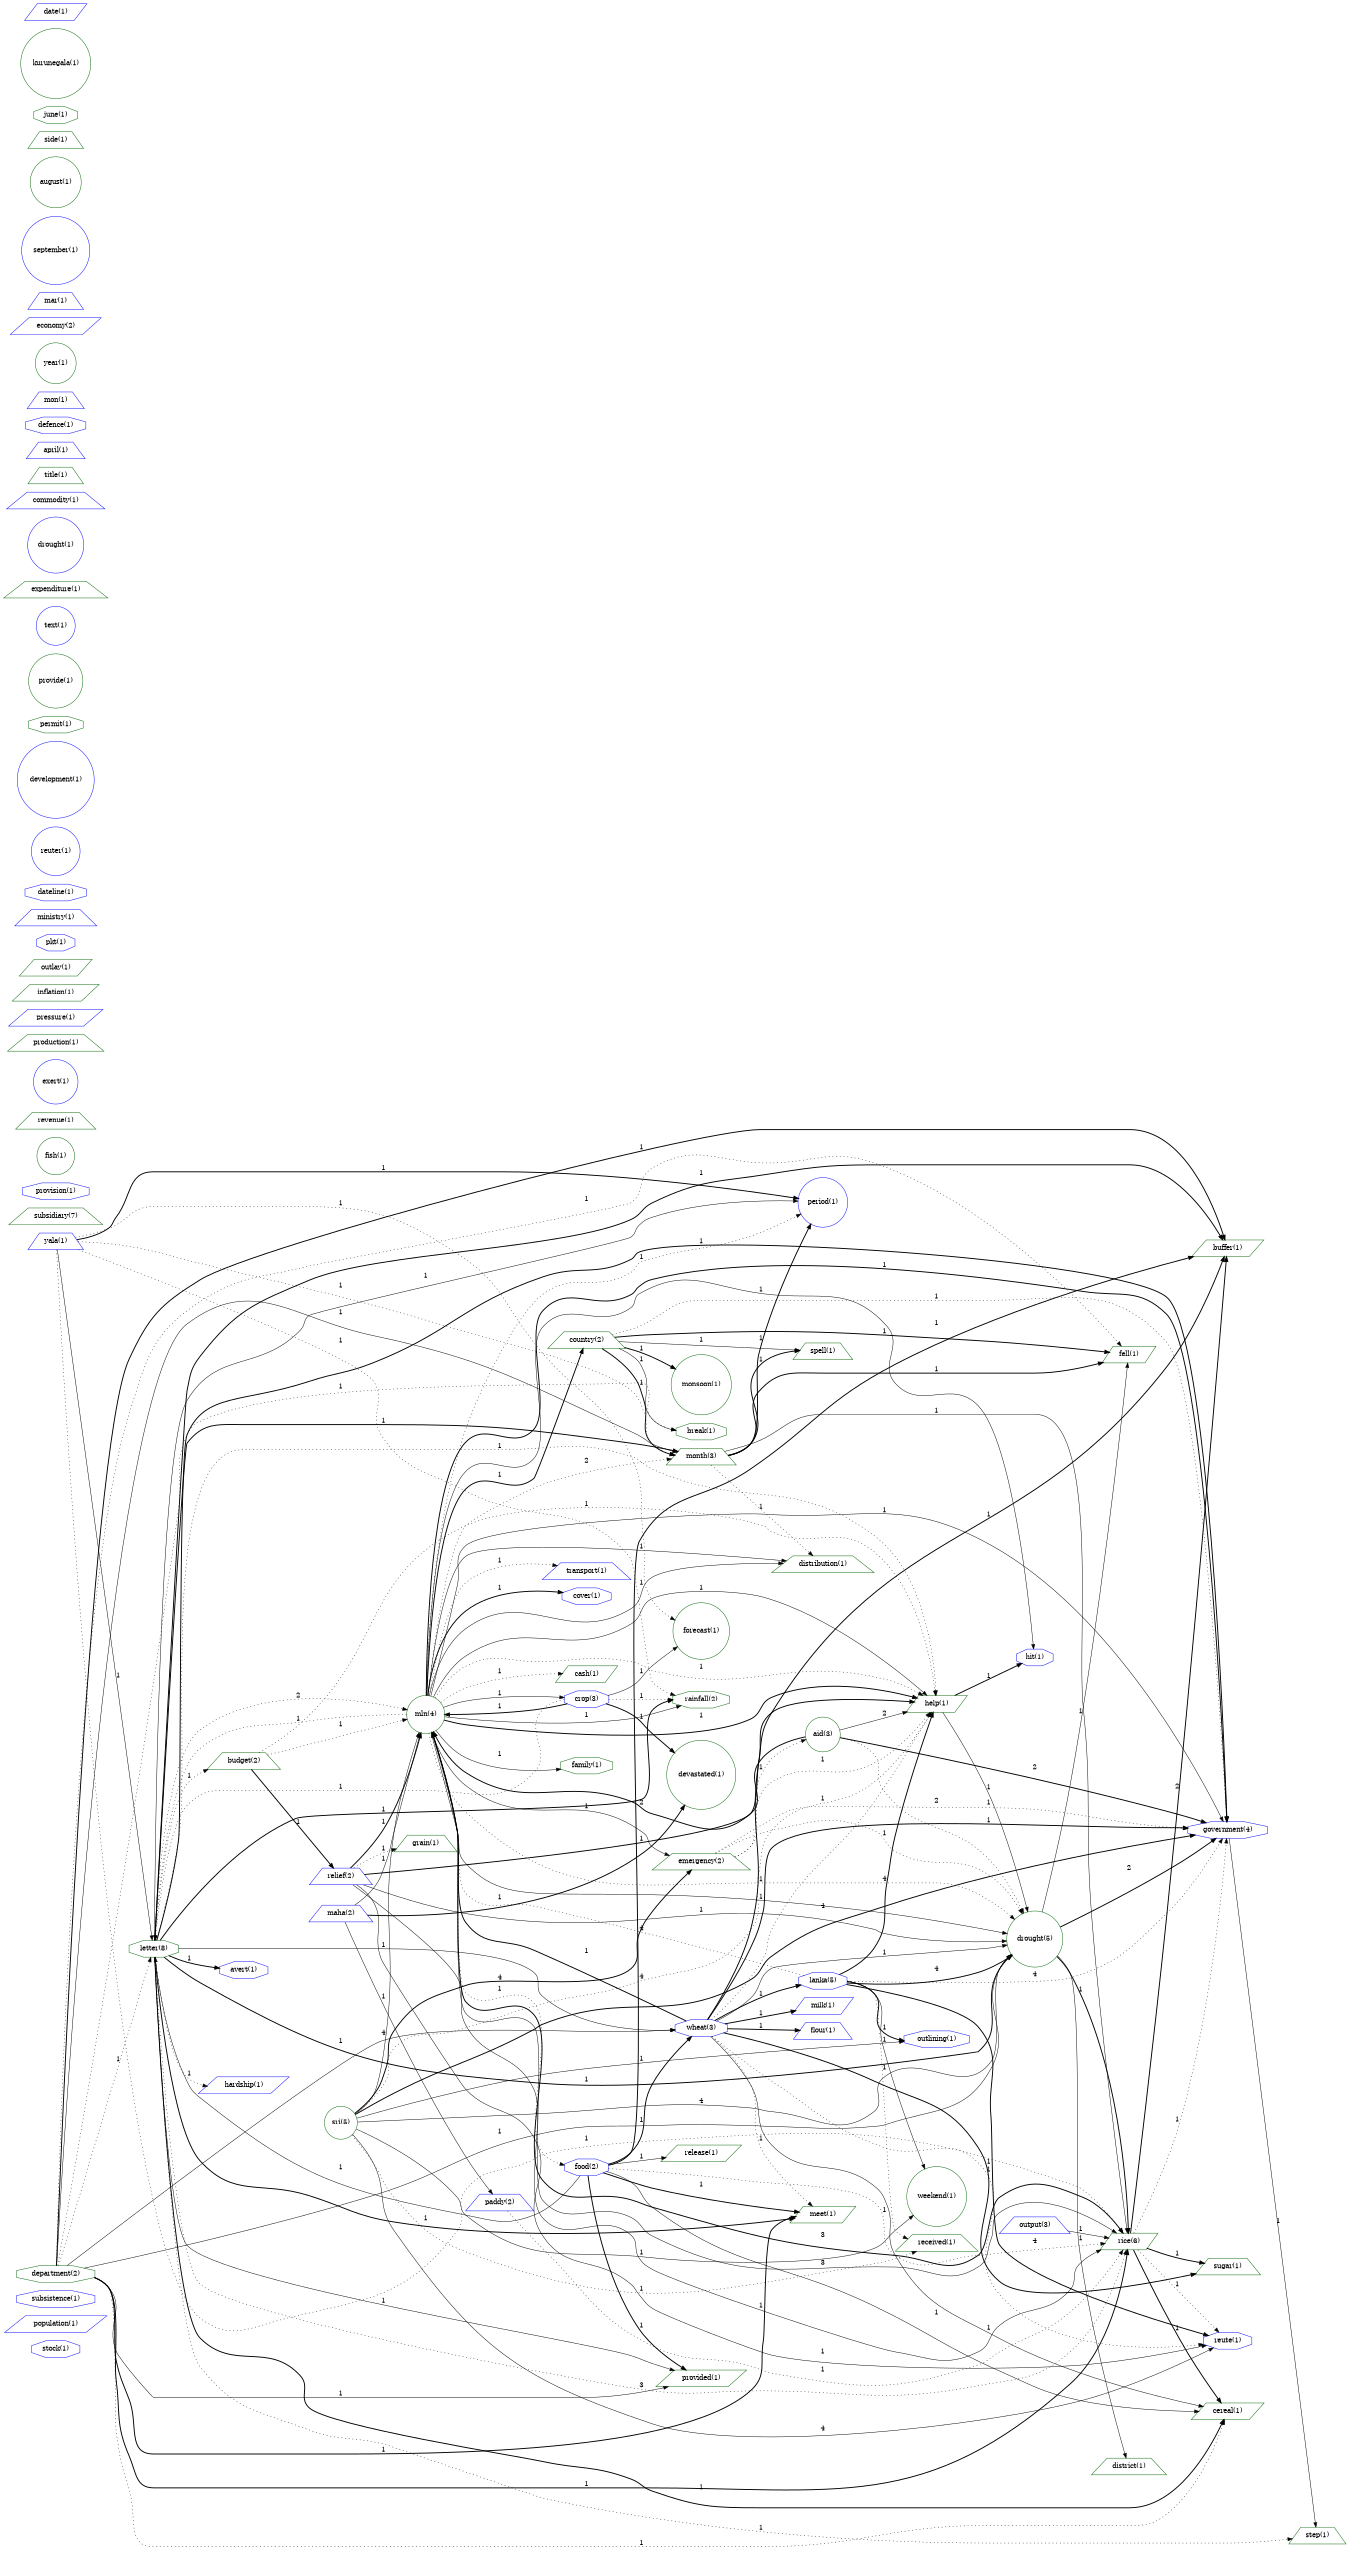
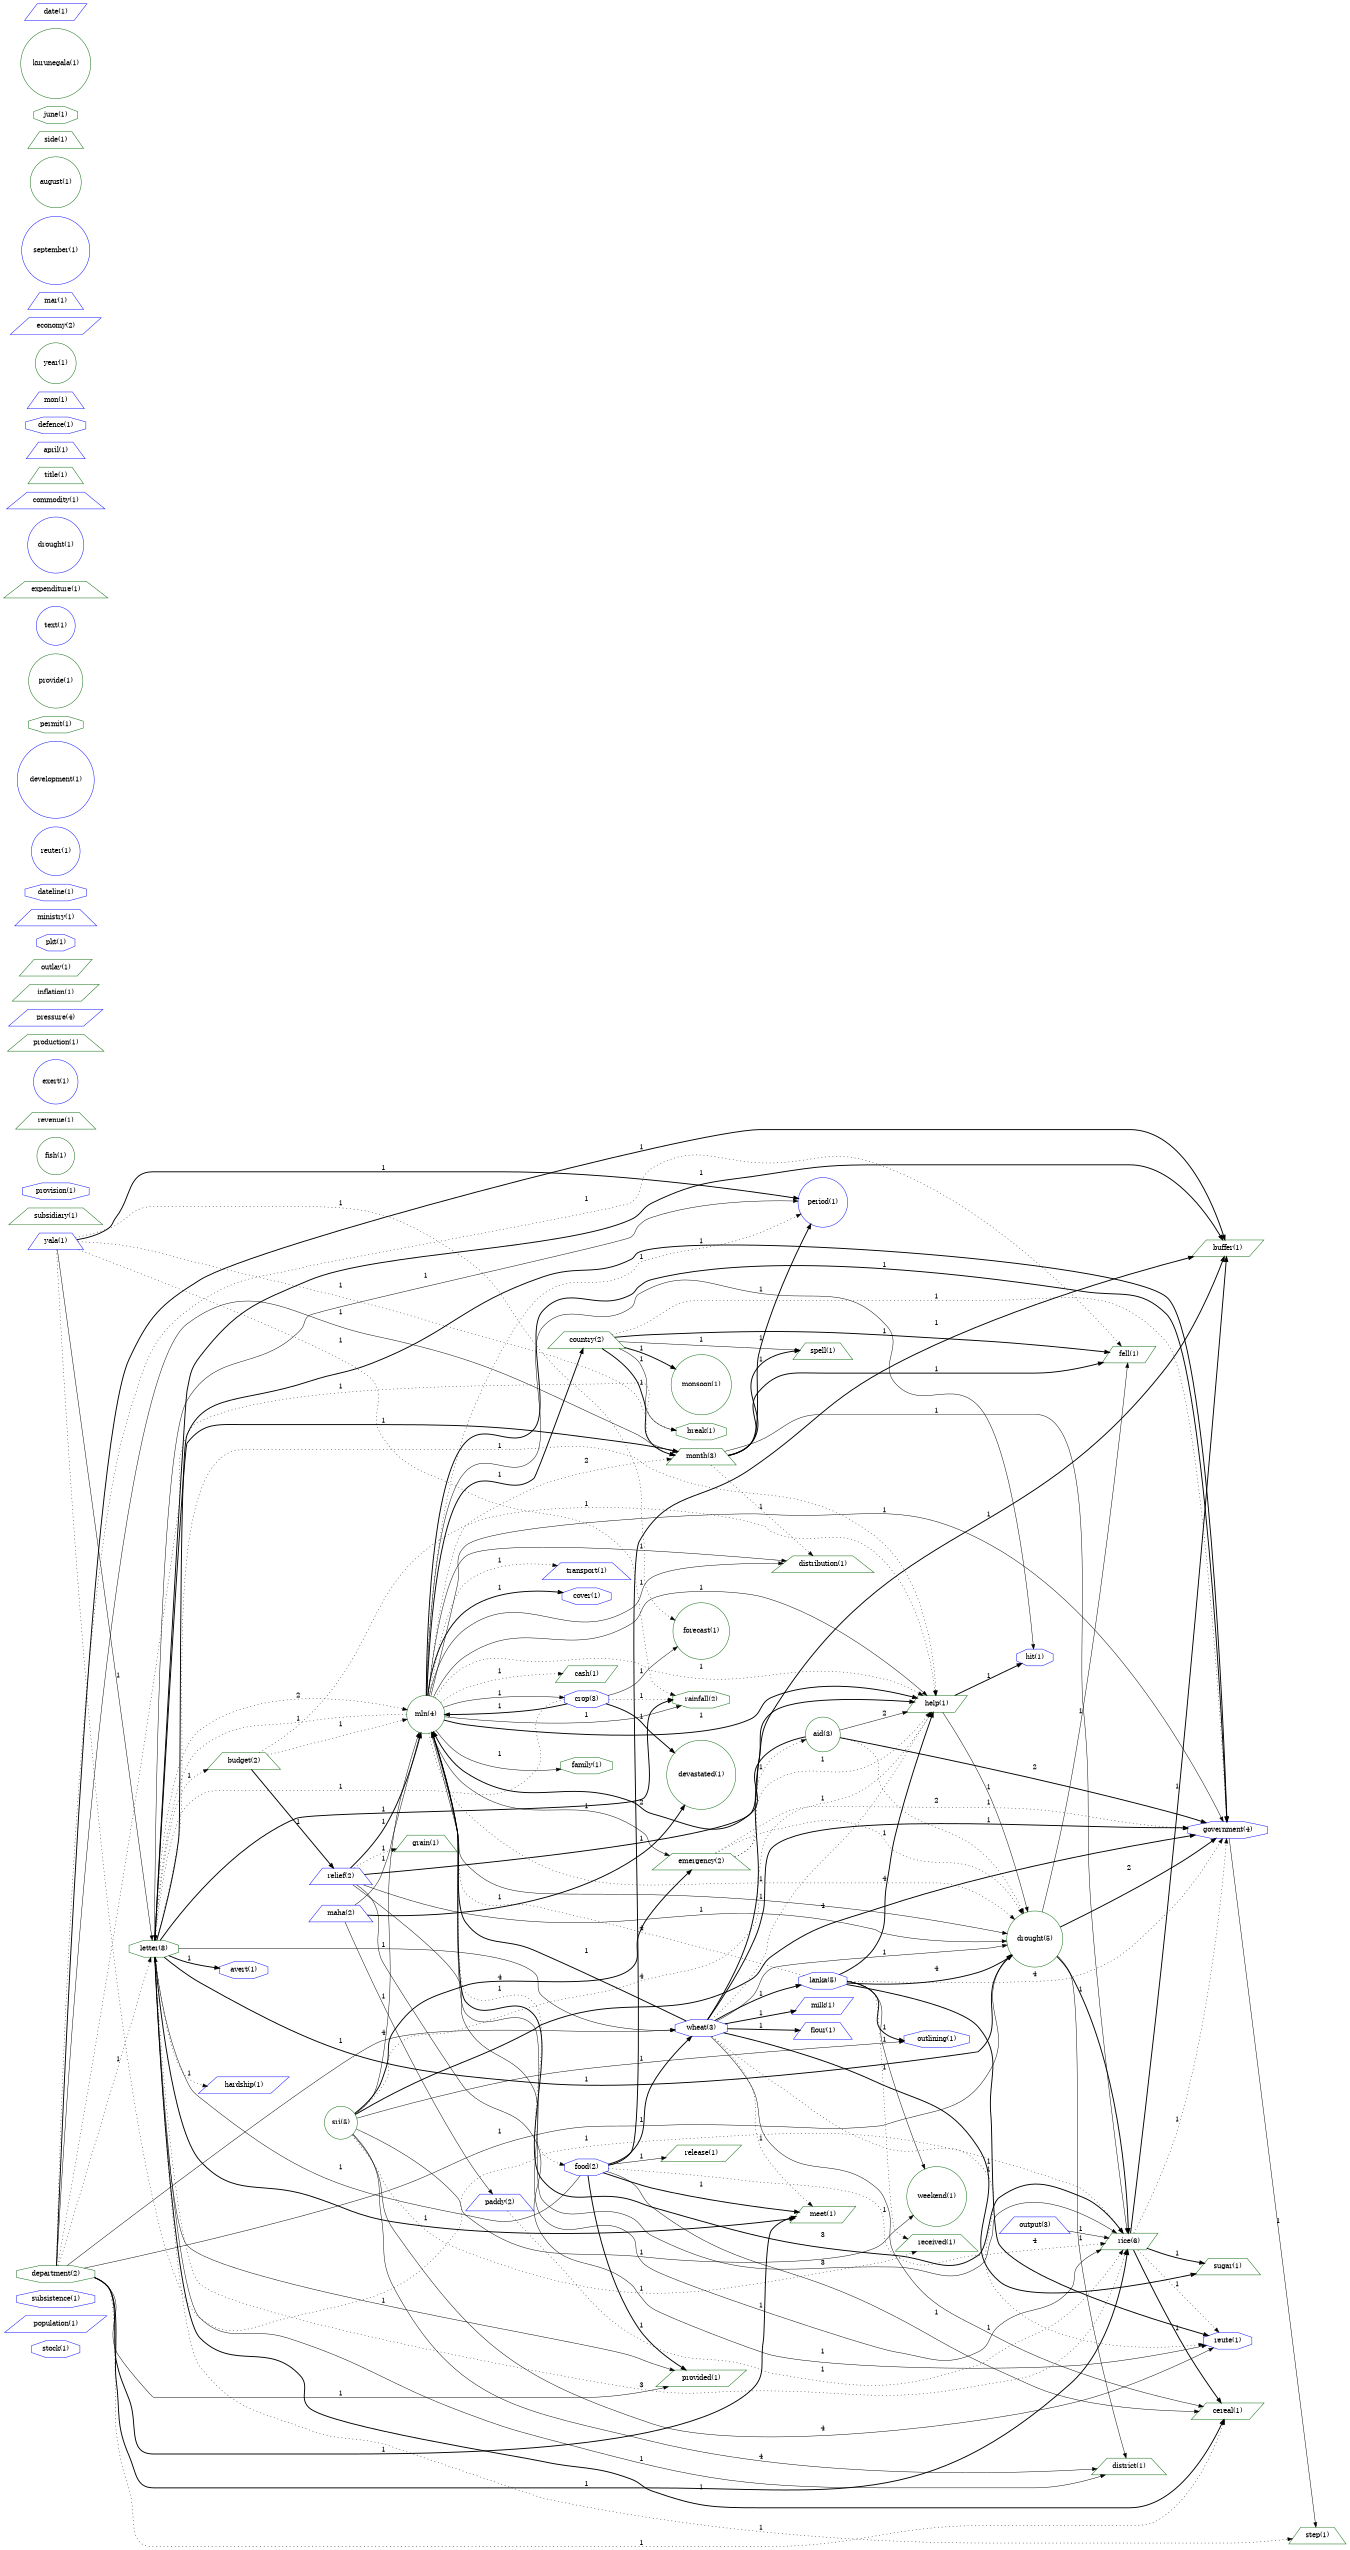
(56, 1018) -> (56, 1018)
(56, 1216) -> (56, 1216)
(1177, 1787) -> (1177, 1787)
(748, 2108) -> (635, 2437)
none -> (463, 2412)
